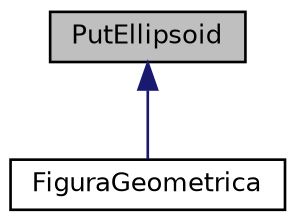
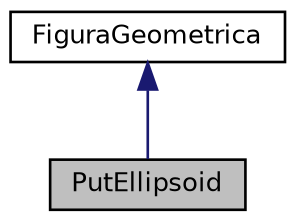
(148, 125) -> (148, 125)
